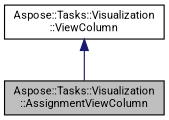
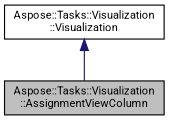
(84, 22) -> (84, 22)
